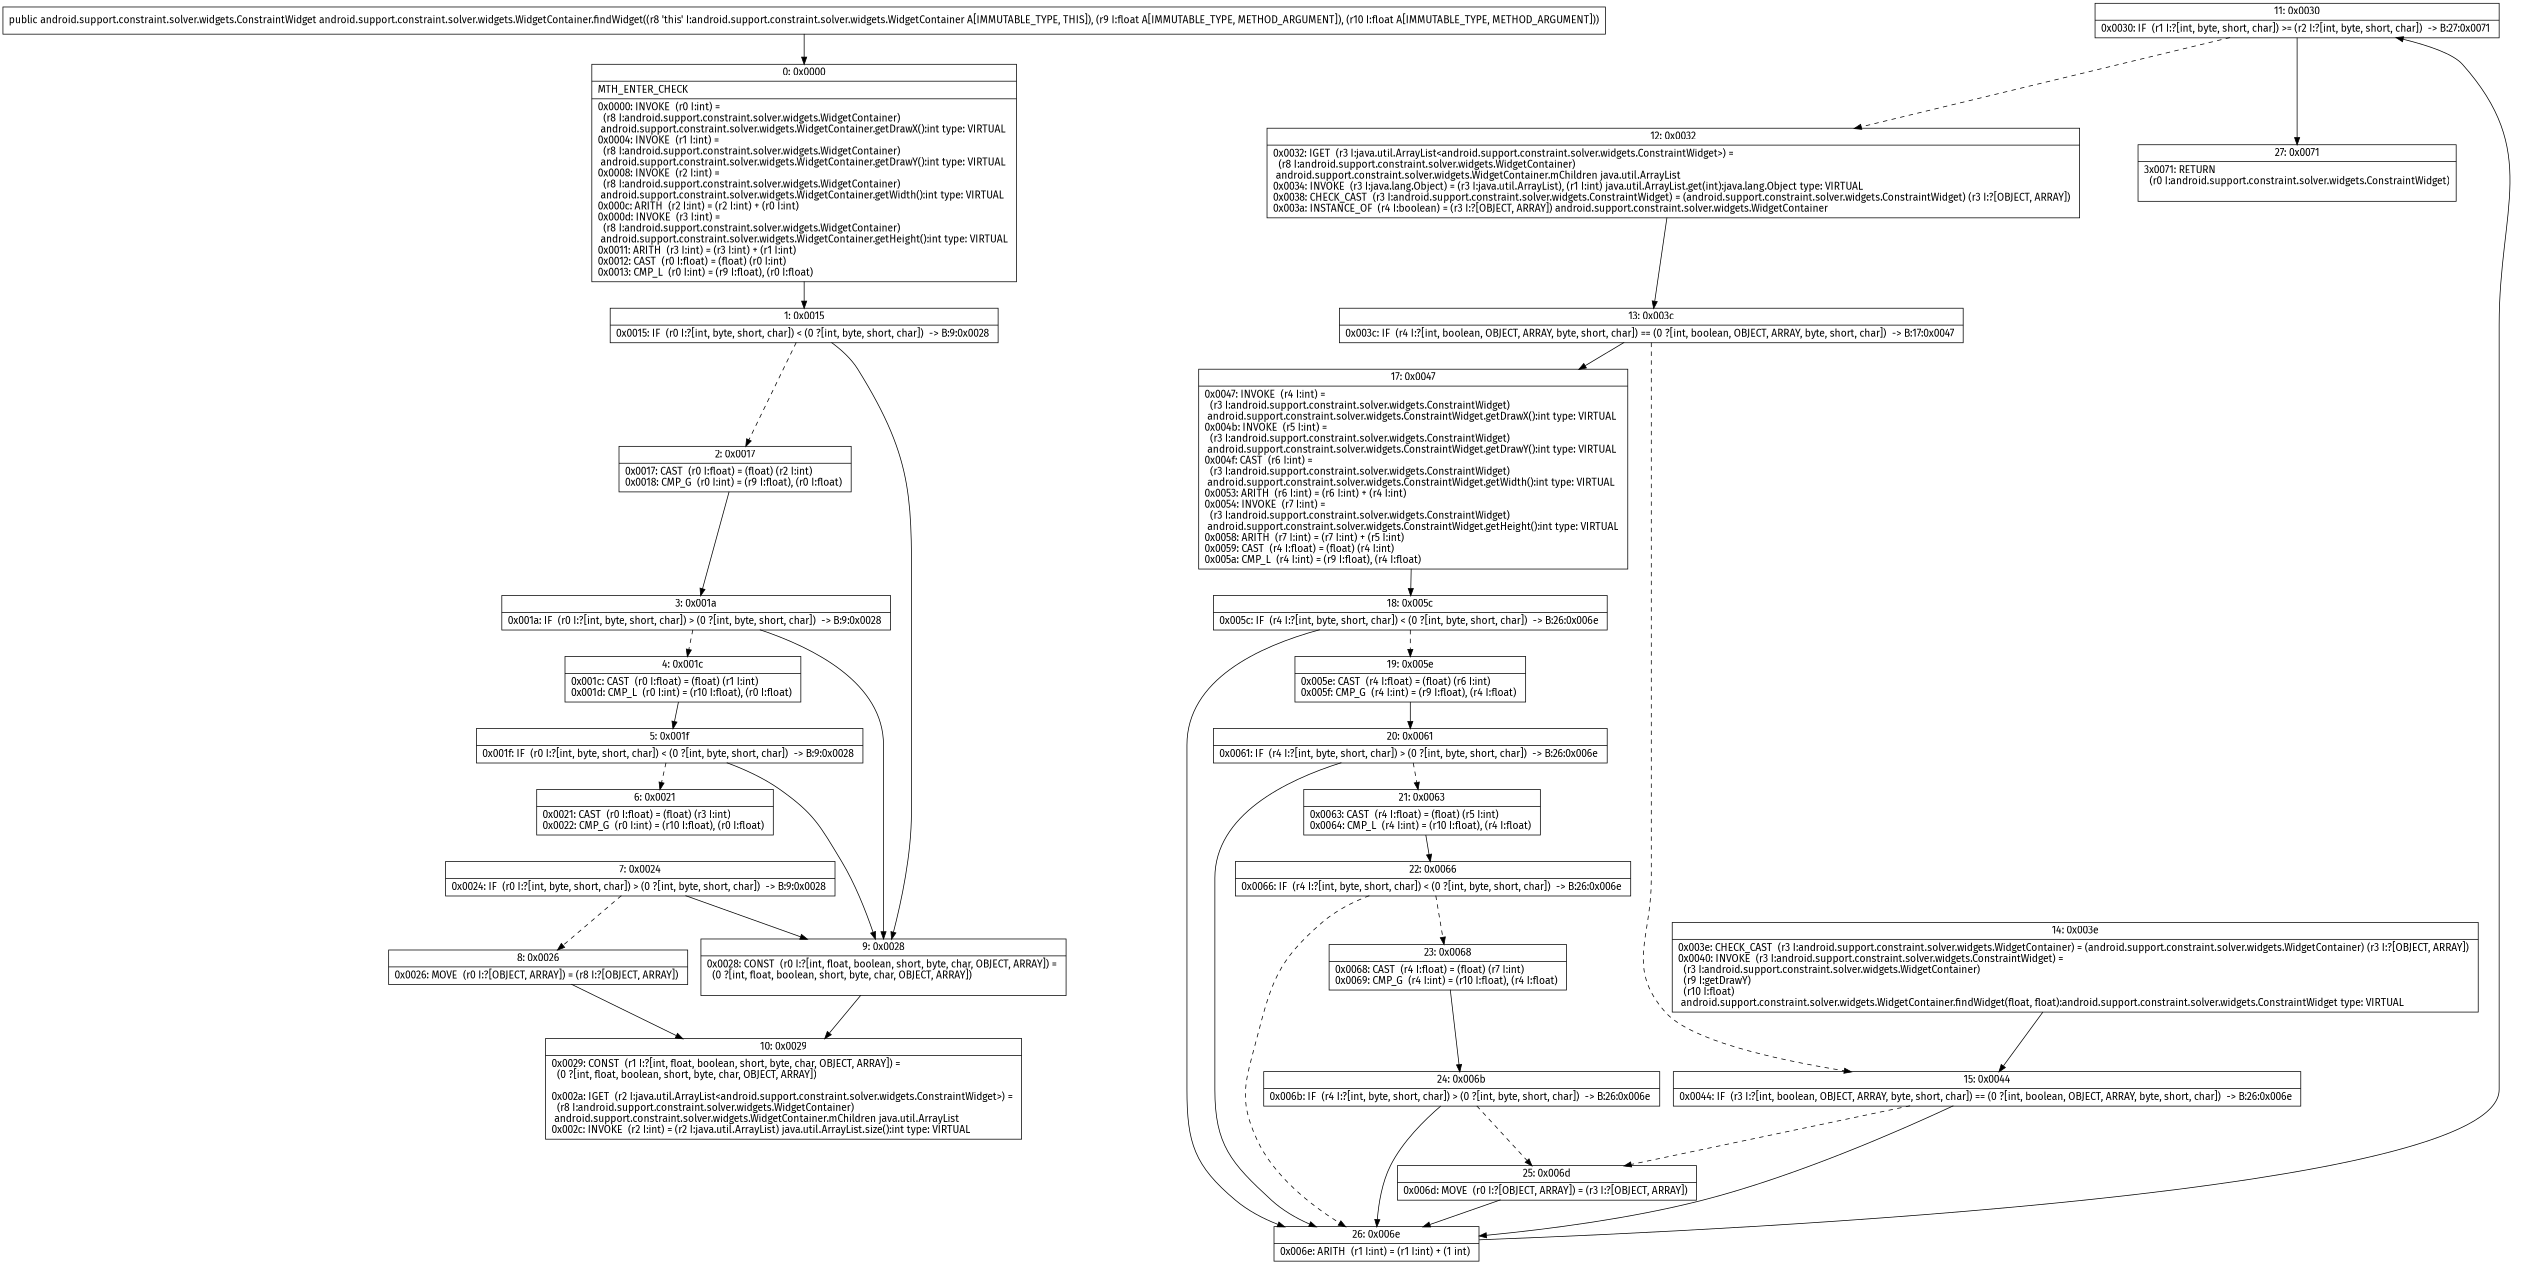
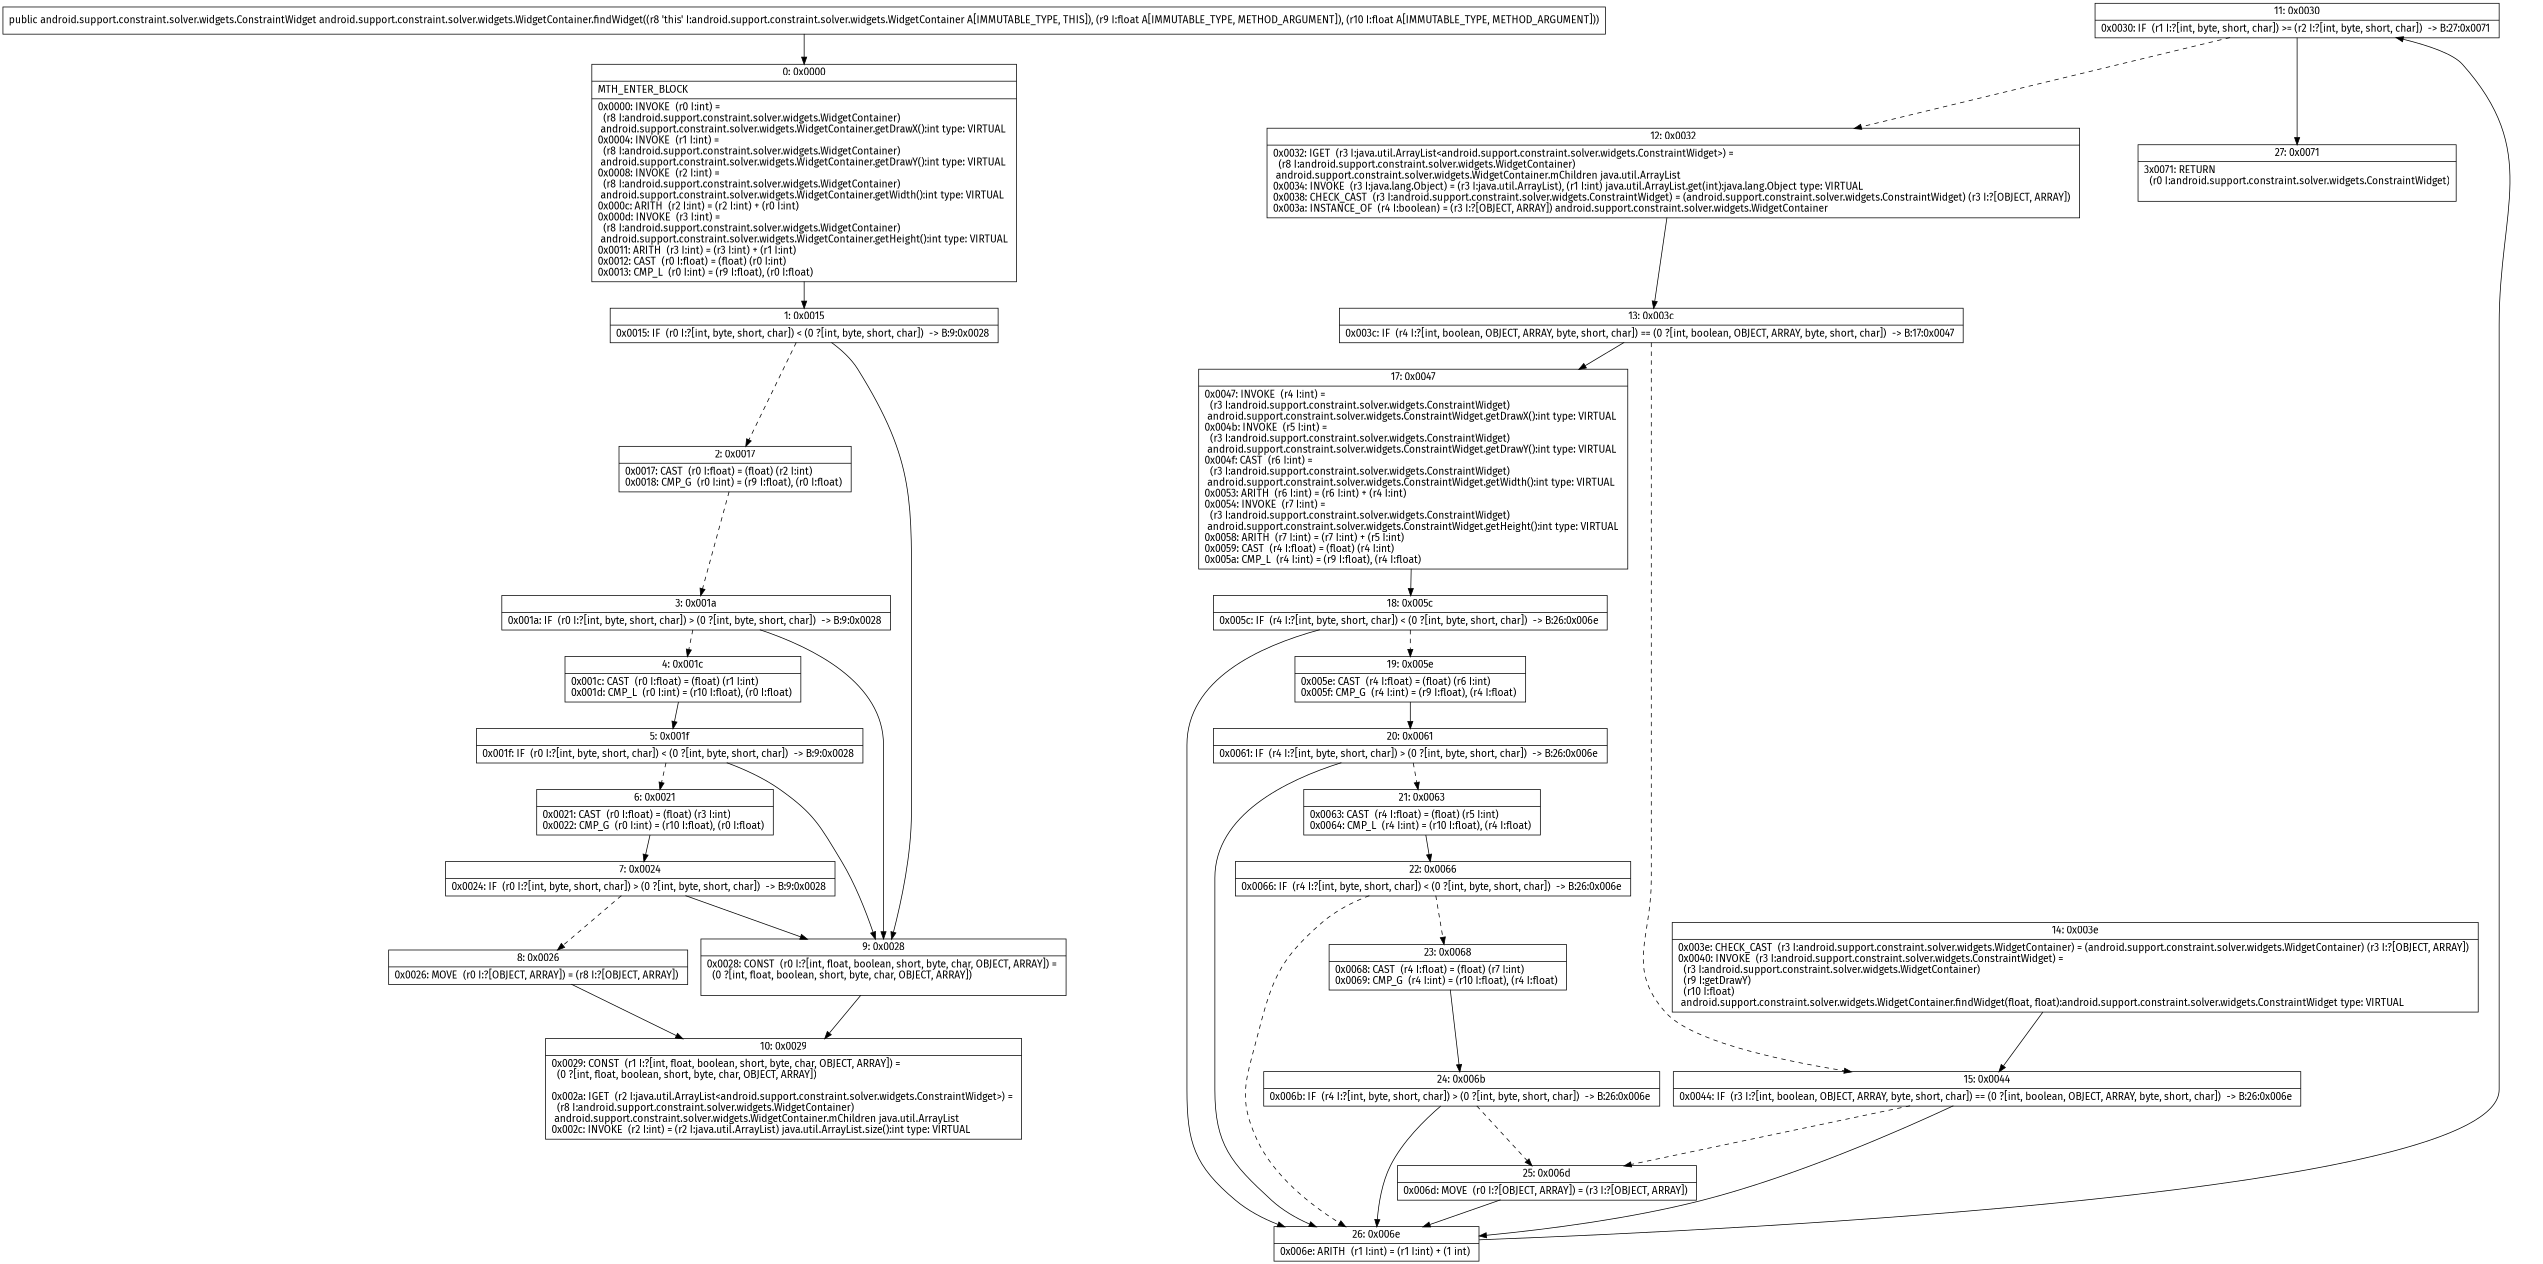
(643, 90) -> (643, 90)
(716, 540) -> (716, 540)
none -> (648, 845)
